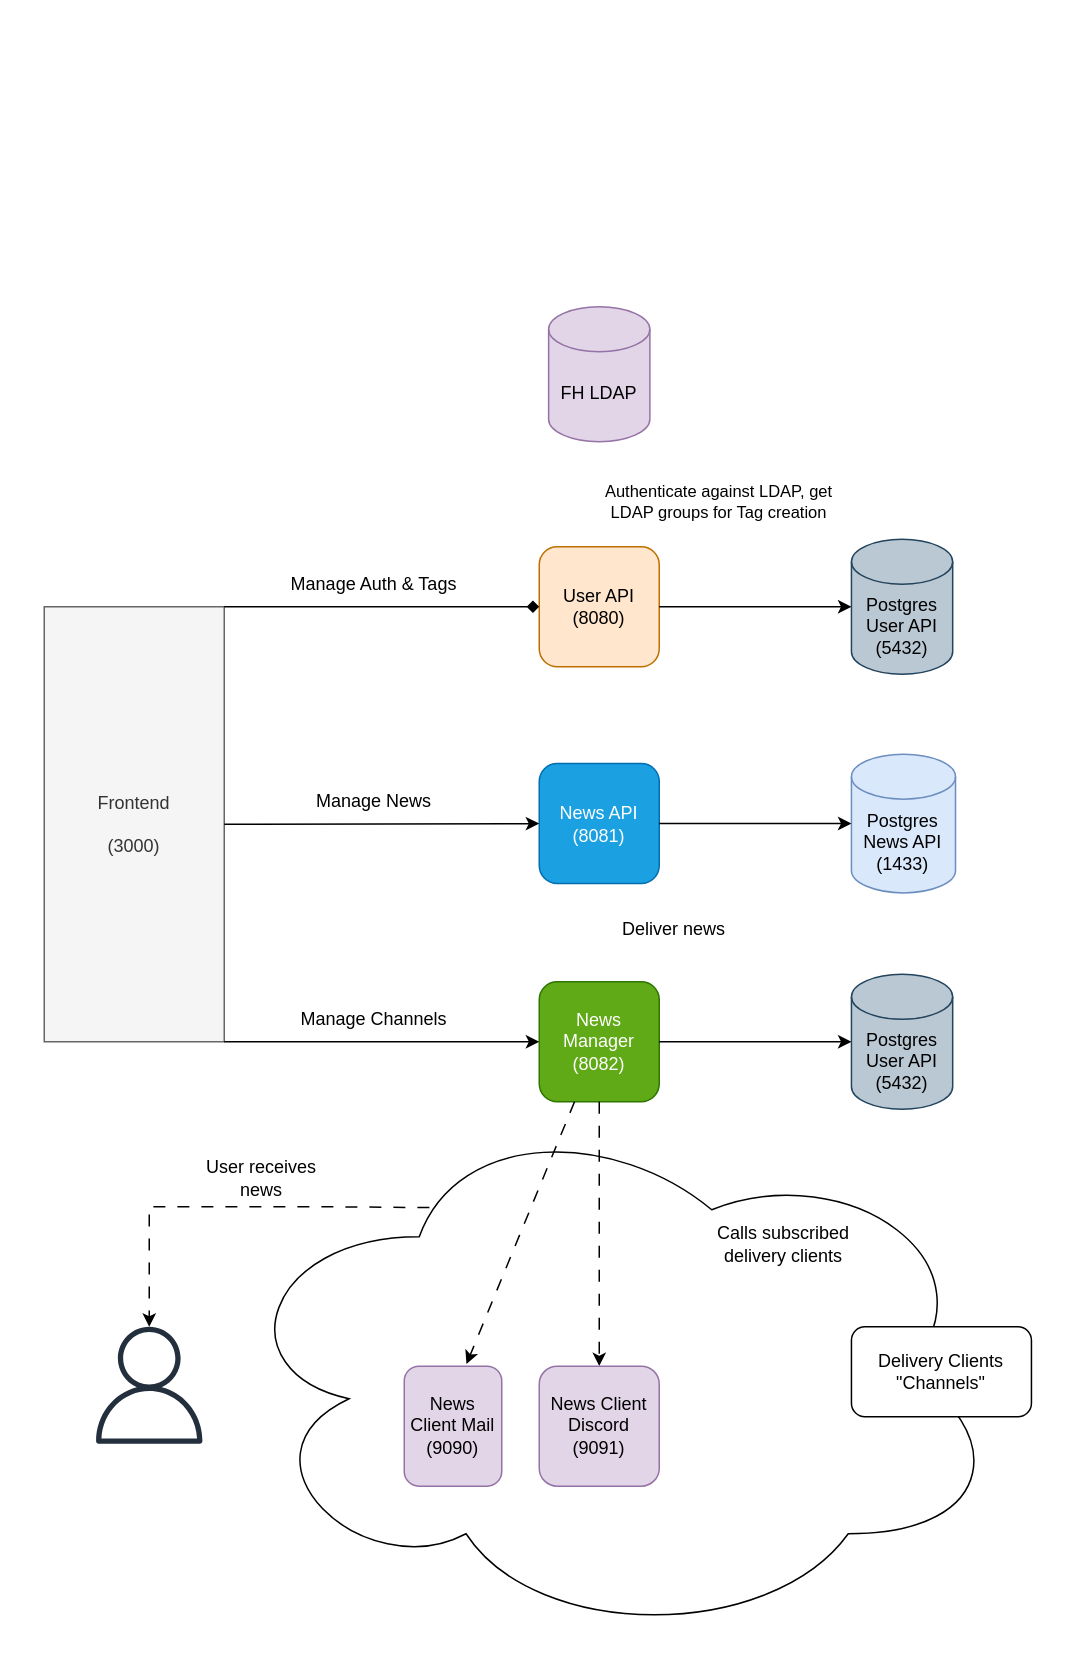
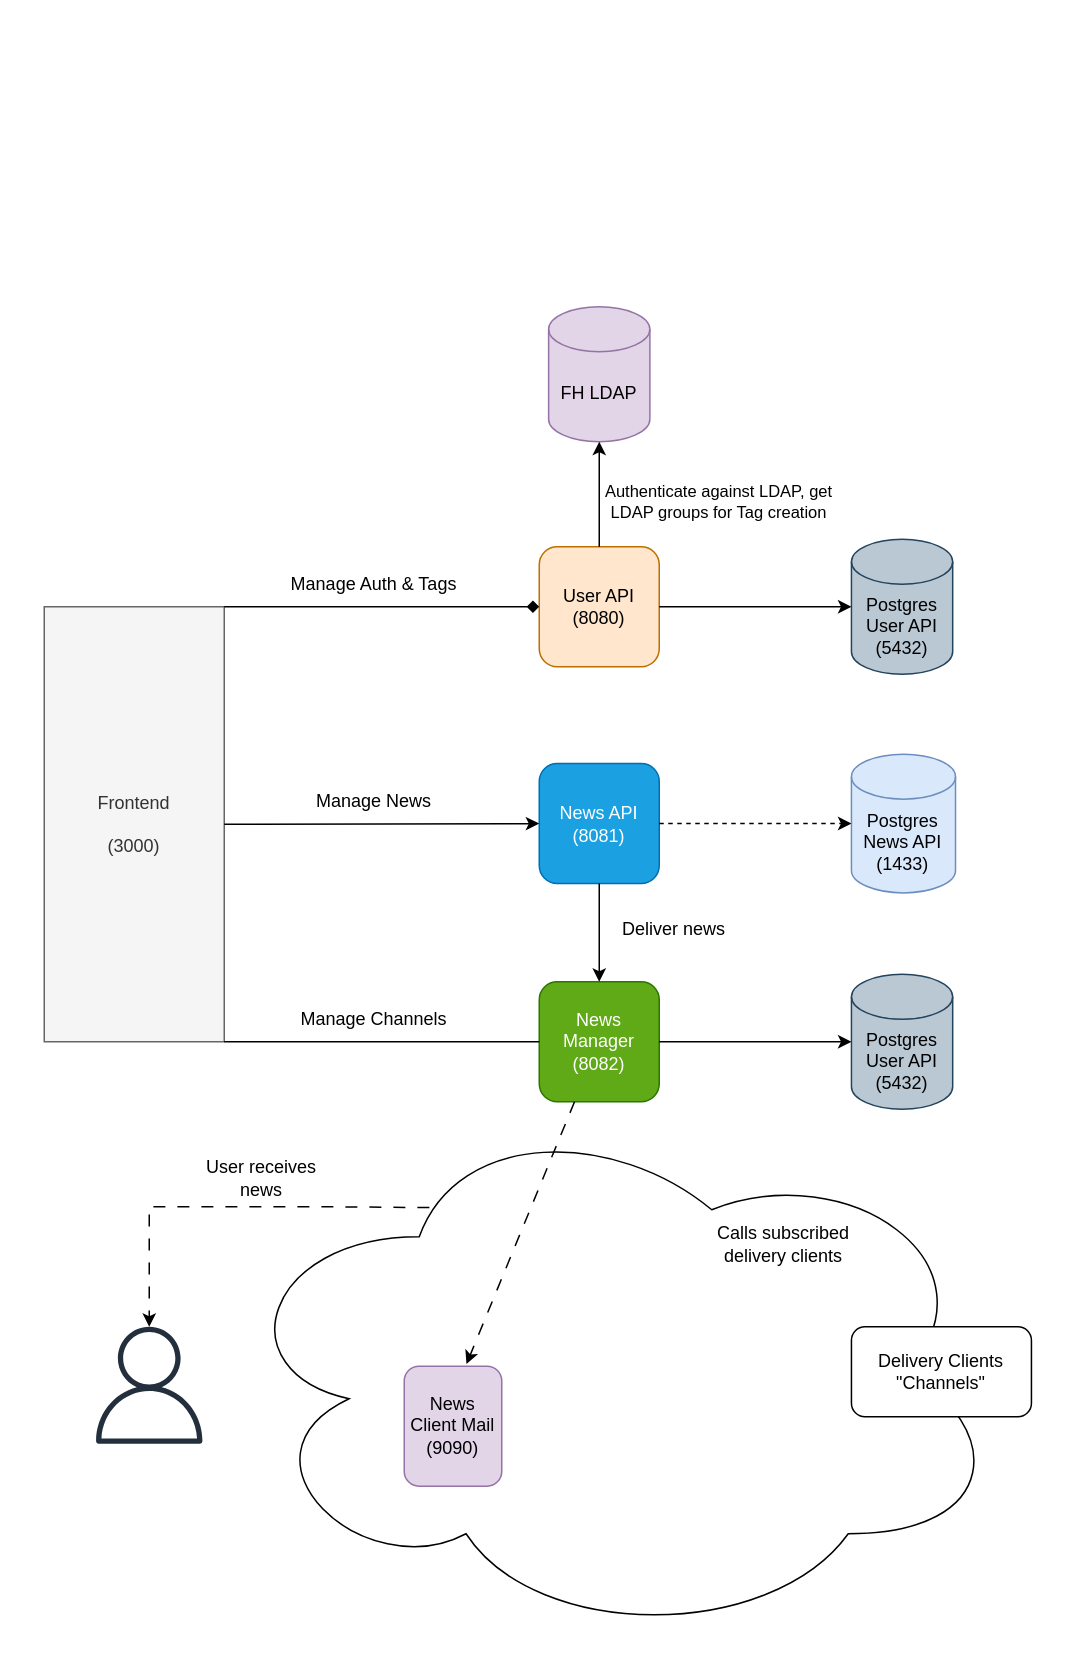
none -> (599, 500)
(750, 824) -> (750, 824)
none -> (599, 928)
(528, 1042) -> (532, 1042)
(599, 1348) -> none
(599, 1426) -> none
